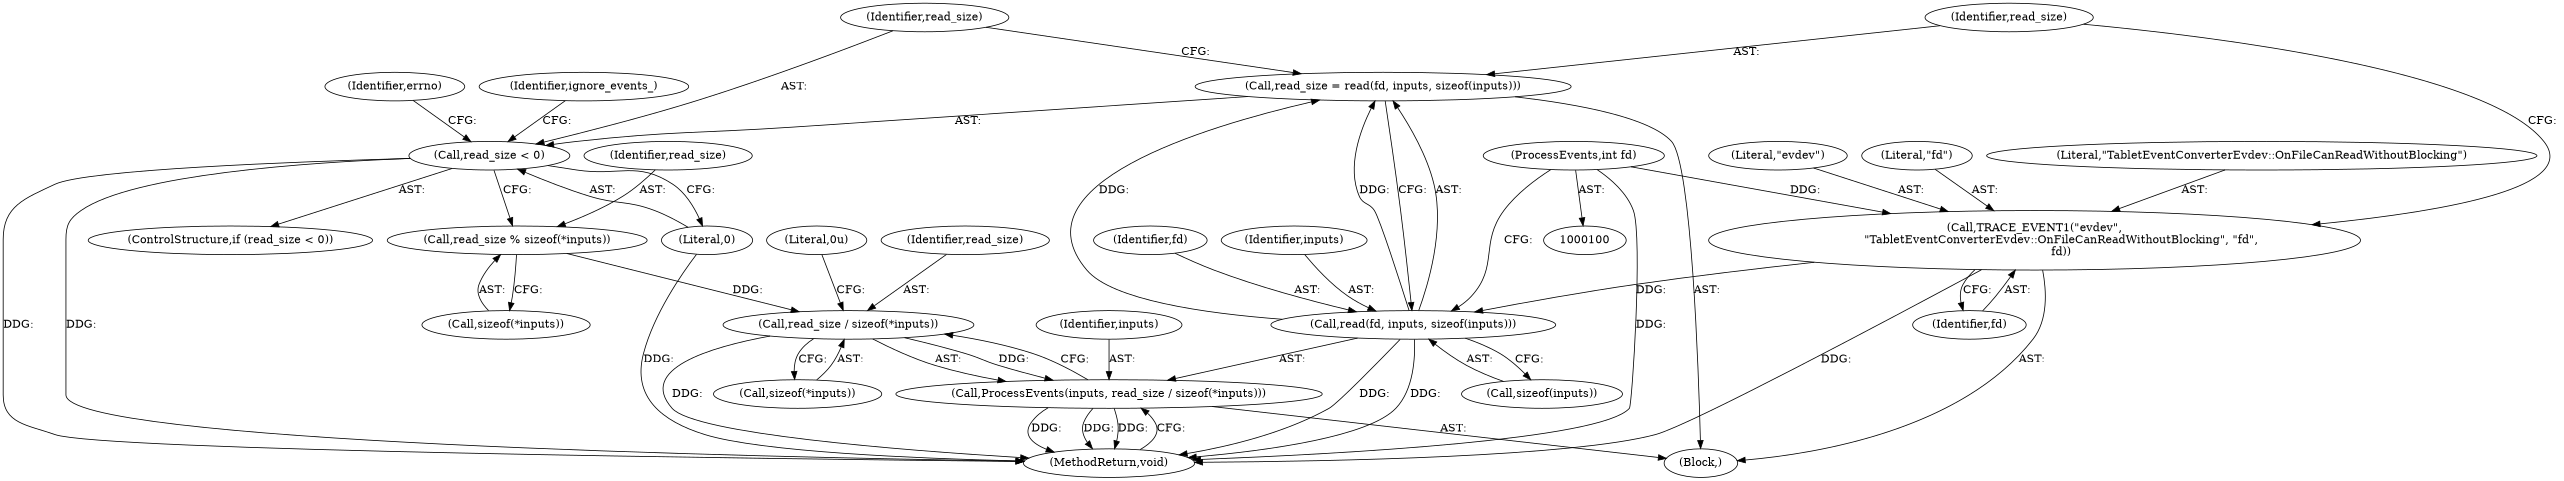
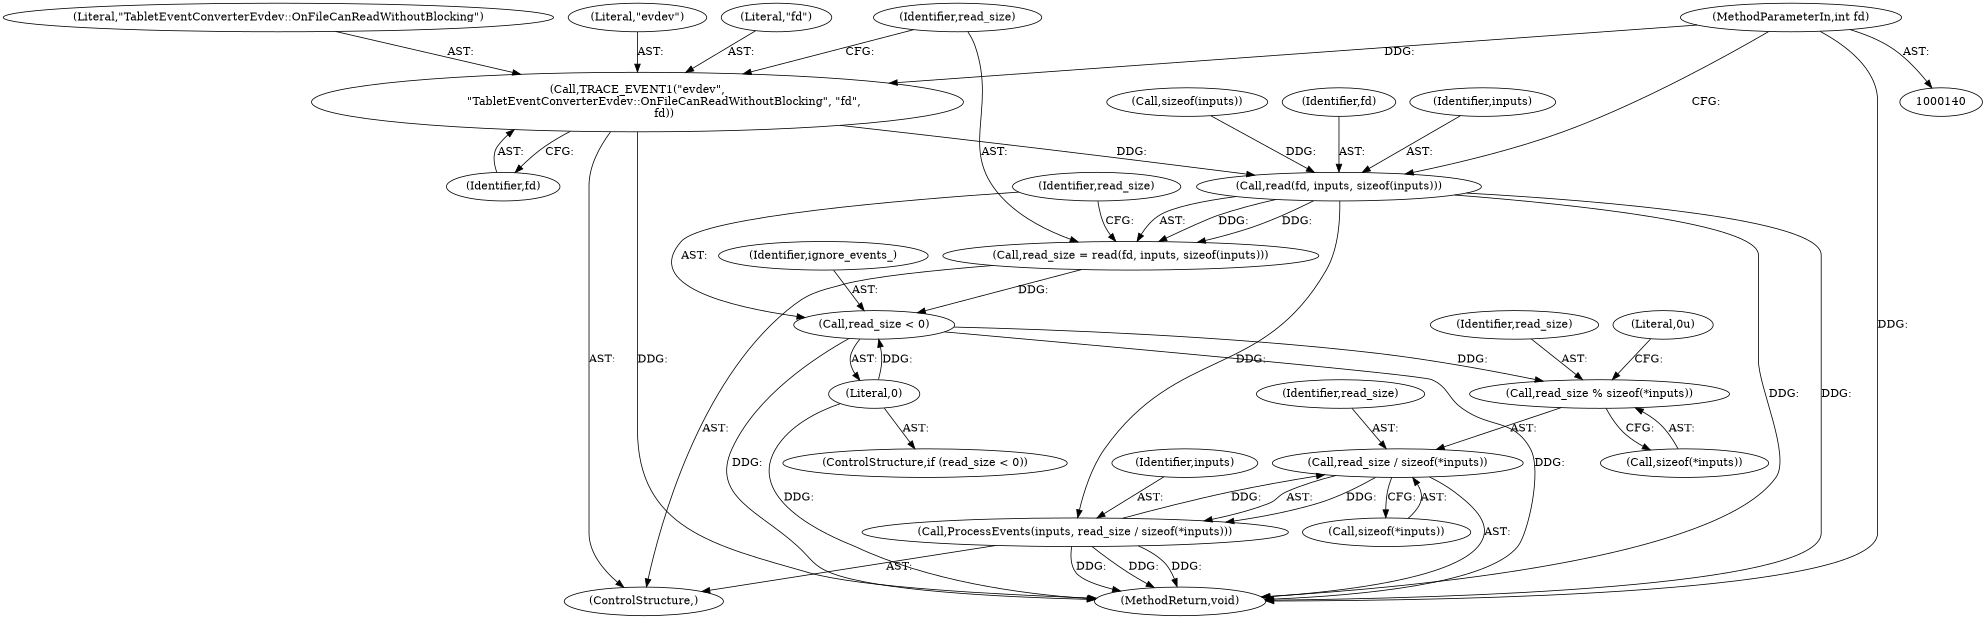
(395, 87) -> none
(559, 121) -> (867, 290)
(970, 121) -> (1035, 290)
(1574, 156) -> (1791, 17)
(519, 190) -> (1474, 359)
(605, 190) -> (899, 359)
(703, 190) -> (866, 359)
(365, 196) -> (897, 425)
(1399, 202) -> none
(1585, 240) -> (1941, 102)
(831, 279) -> (1634, 356)
(750, 290) -> (1526, 429)
(1498, 352) -> none
(1077, 359) -> (1248, 498)
(1294, 359) -> (1253, 359)
(1482, 359) -> (1303, 152)
(689, 394) -> (1499, 532)
(1156, 433) -> none
(1701, 463) -> (644, 601)
